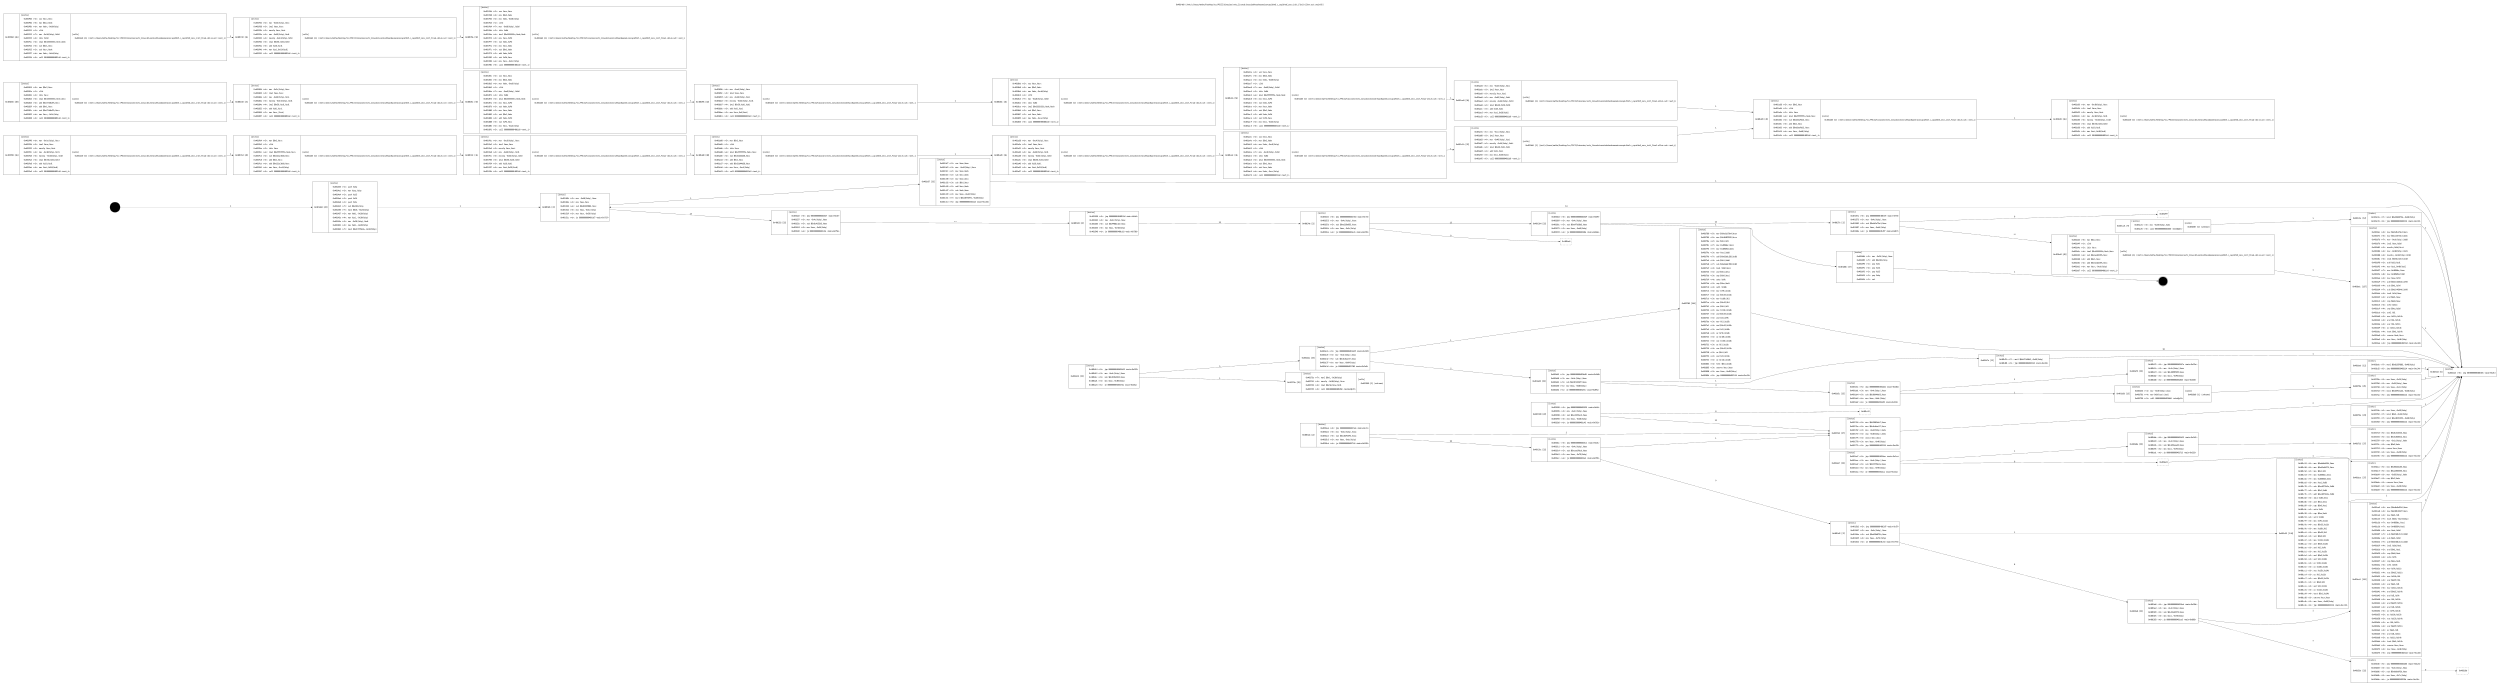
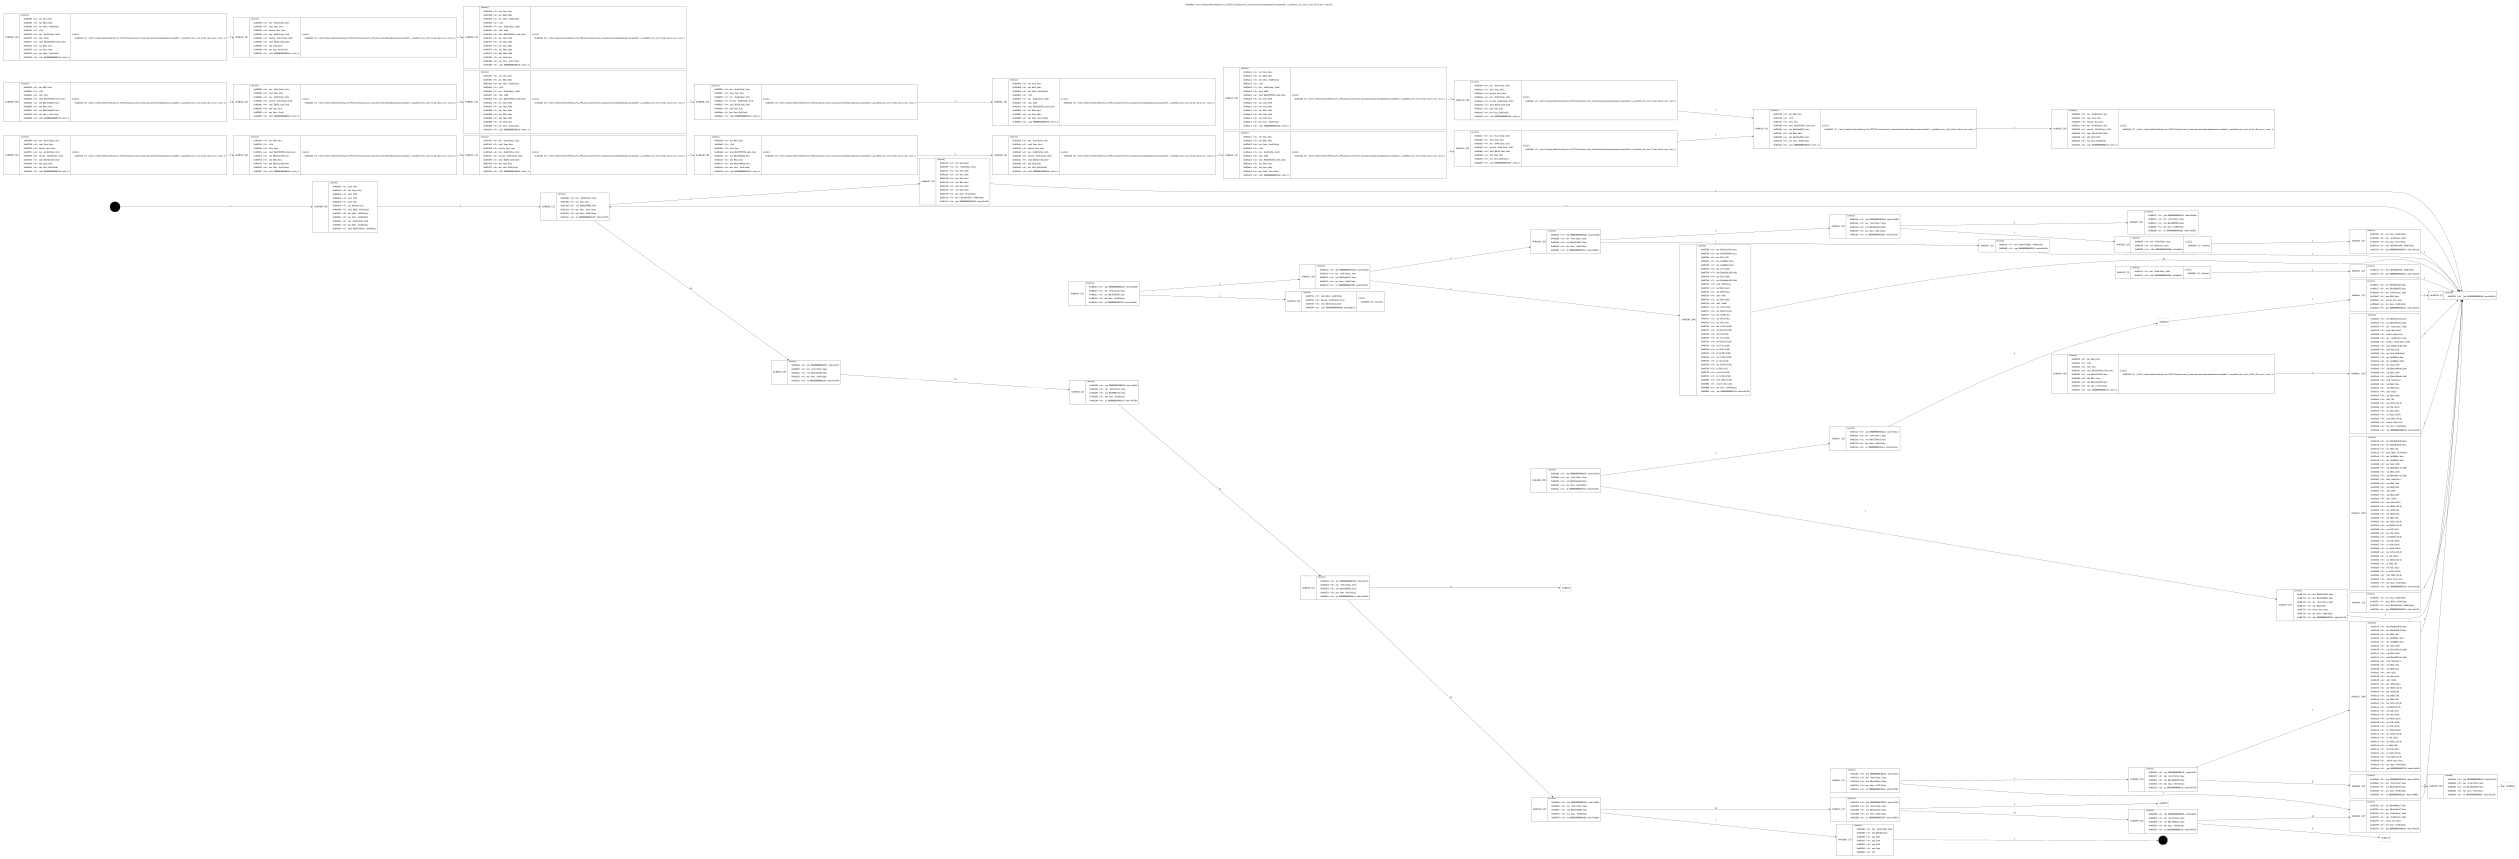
(1975, 234) -> (2013, 815)
(2386, 366) -> none
(1335, 435) -> none
(2013, 454) -> (1715, 460)
(2274, 624) -> none
